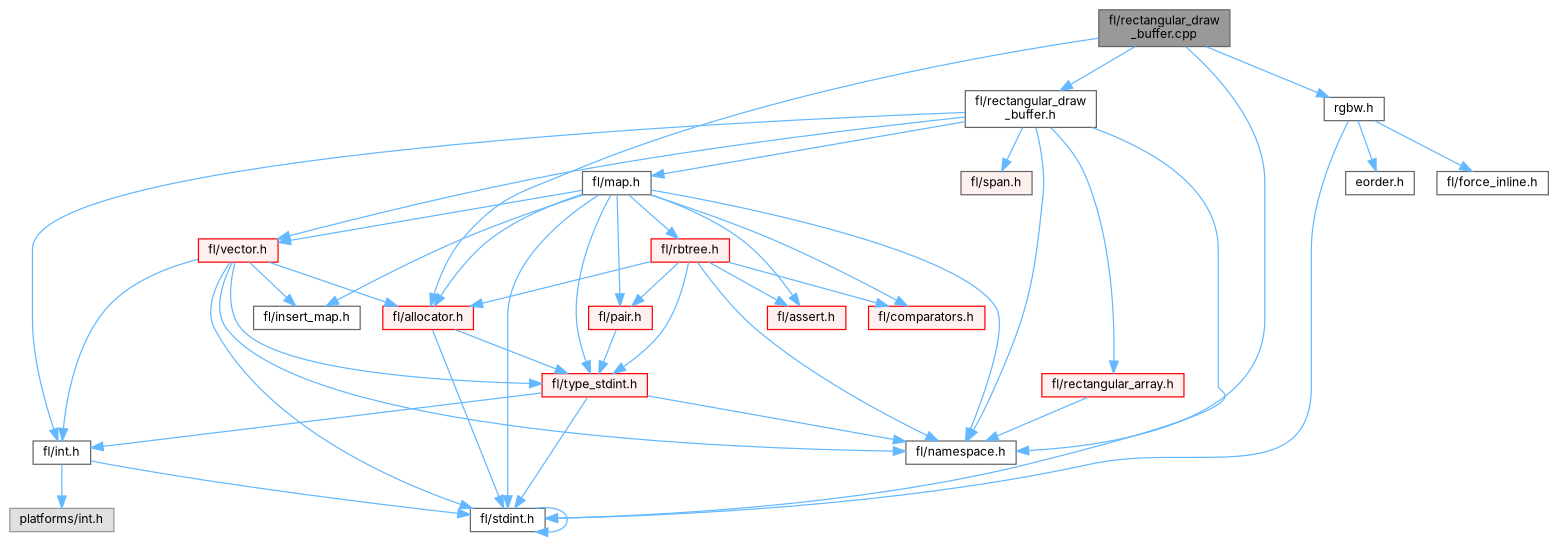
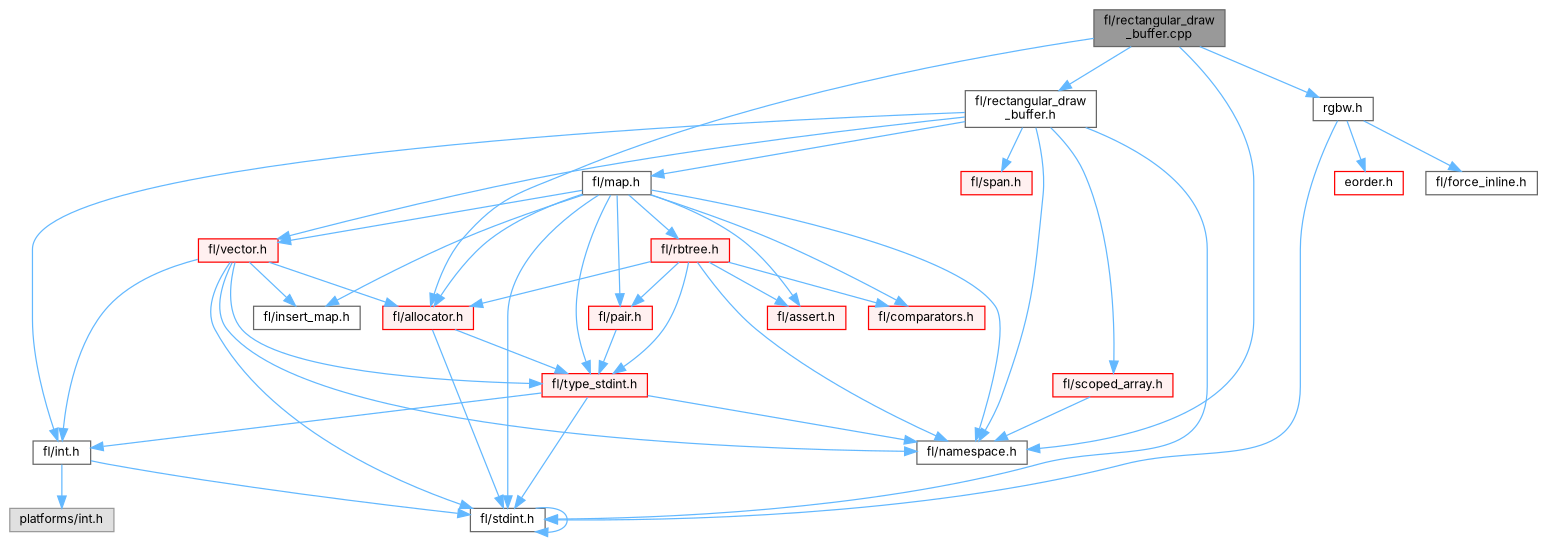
(997, 183) -> (997, 183)
(1380, 183) -> (1369, 183)
(1113, 385) -> (1113, 385)
